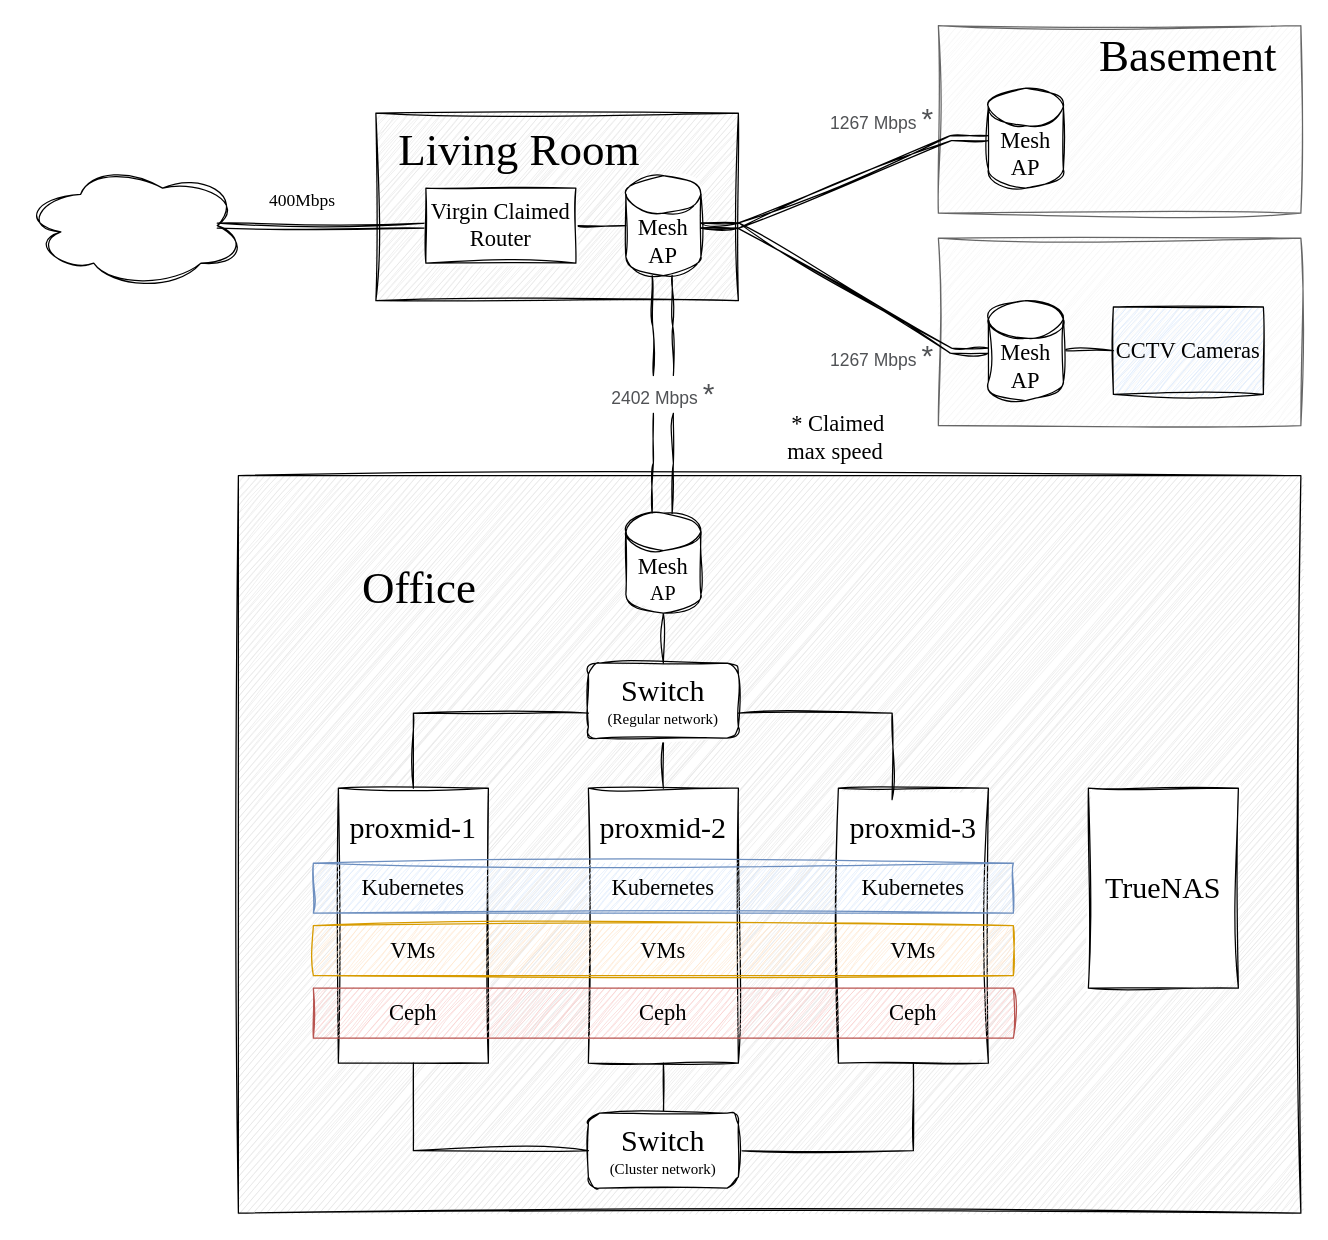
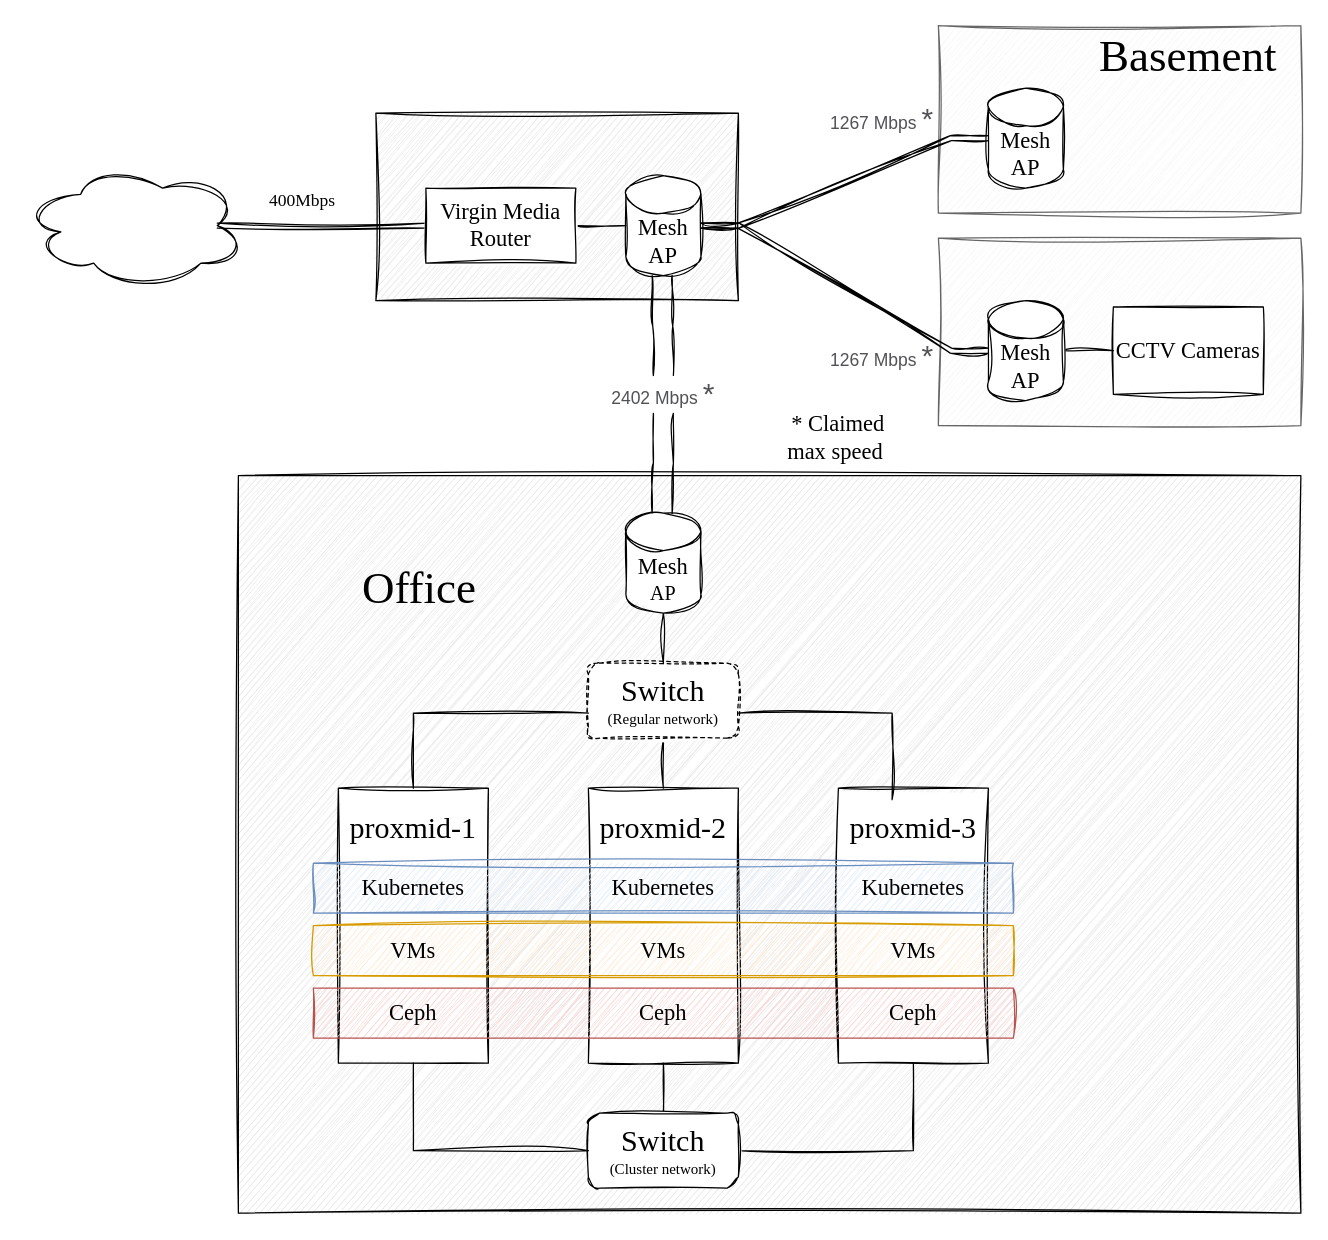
(519, 151) -> none
(501, 226) -> (501, 226)
(1188, 351) -> (1188, 351)
(663, 701) -> (663, 701)
(1163, 888) -> none
